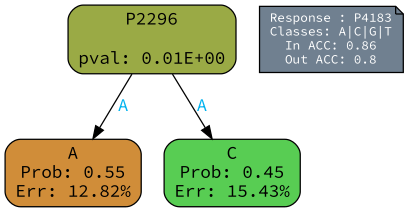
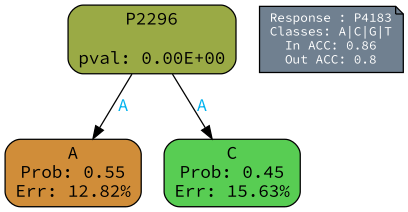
(152, 39) -> (152, 39)
(232, 173) -> (232, 173)
